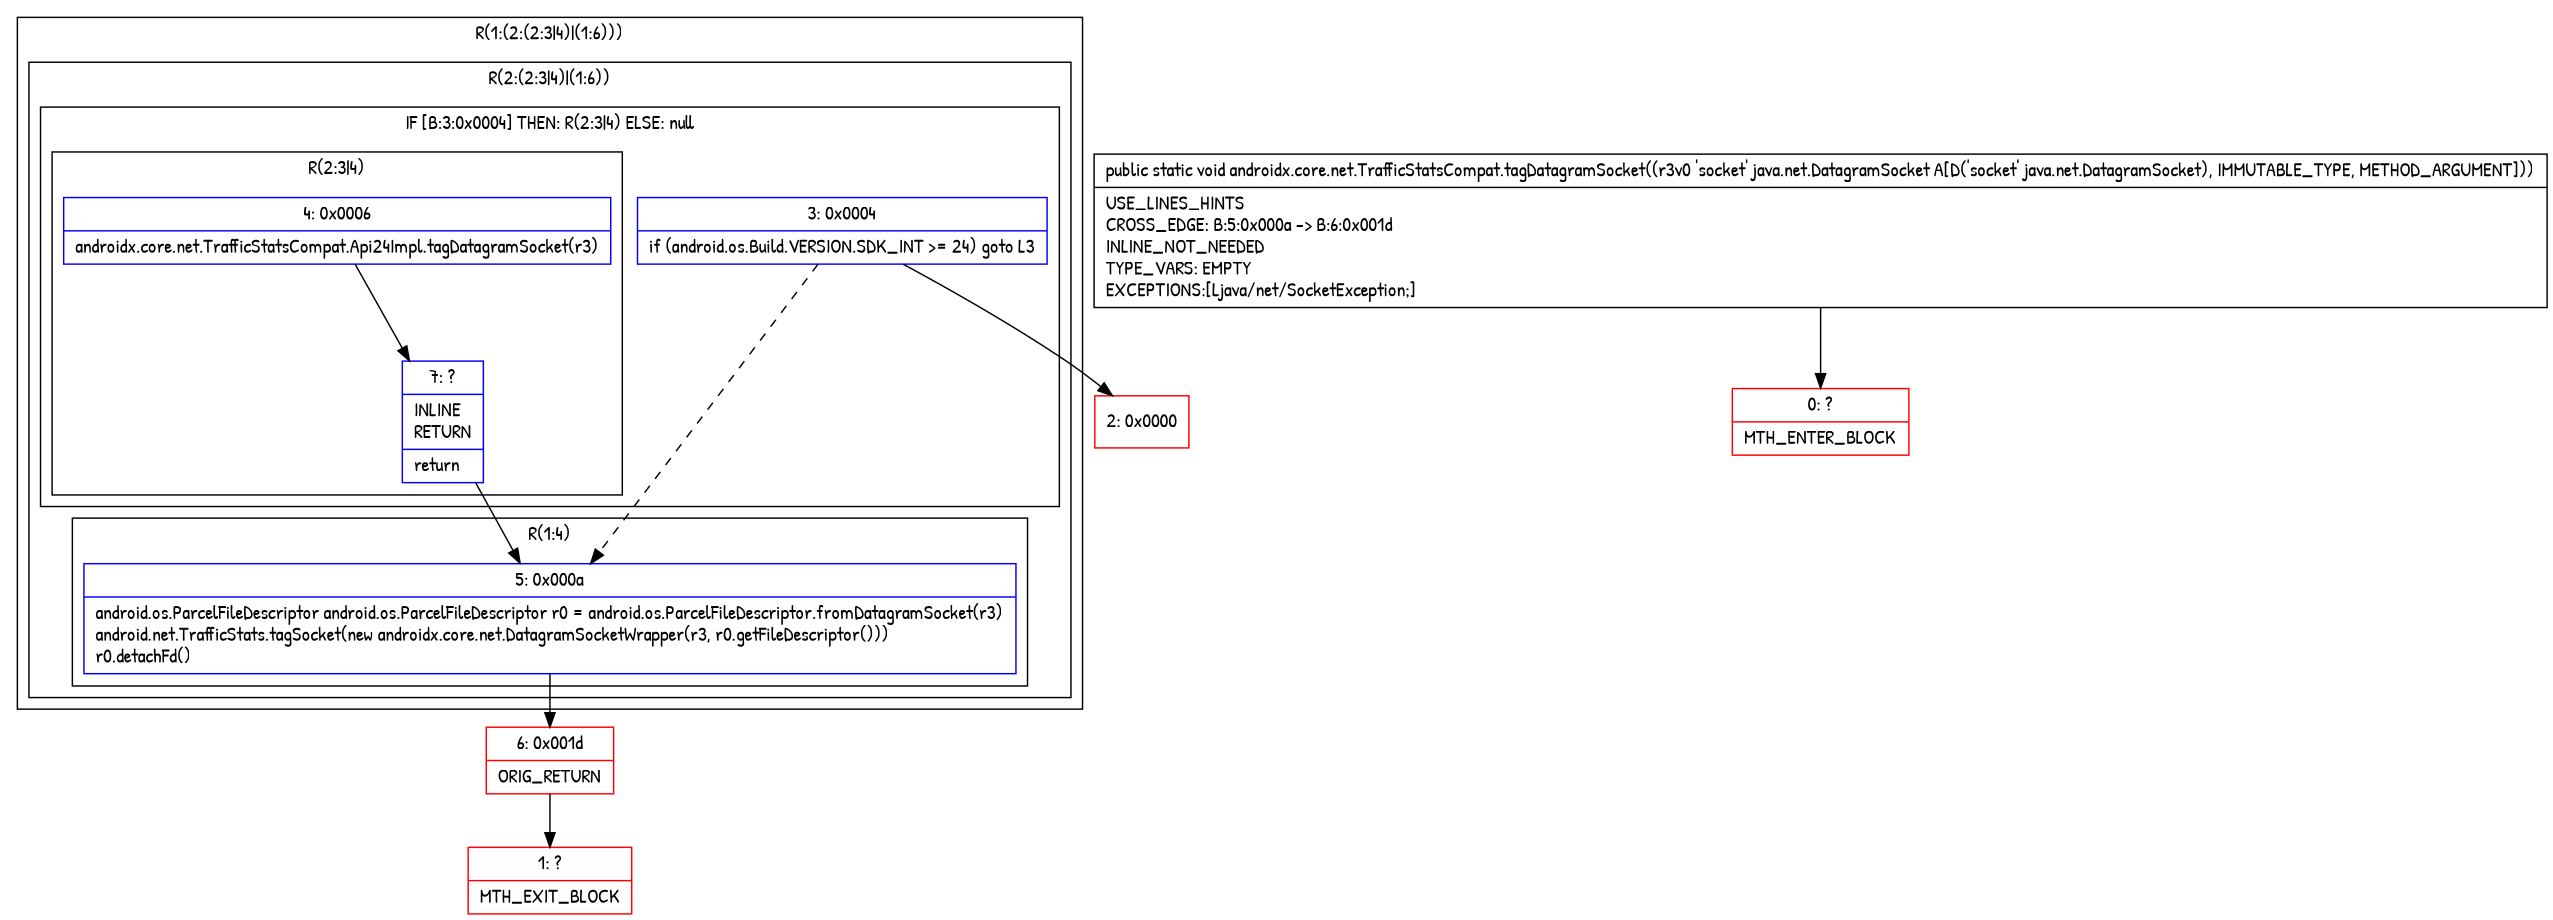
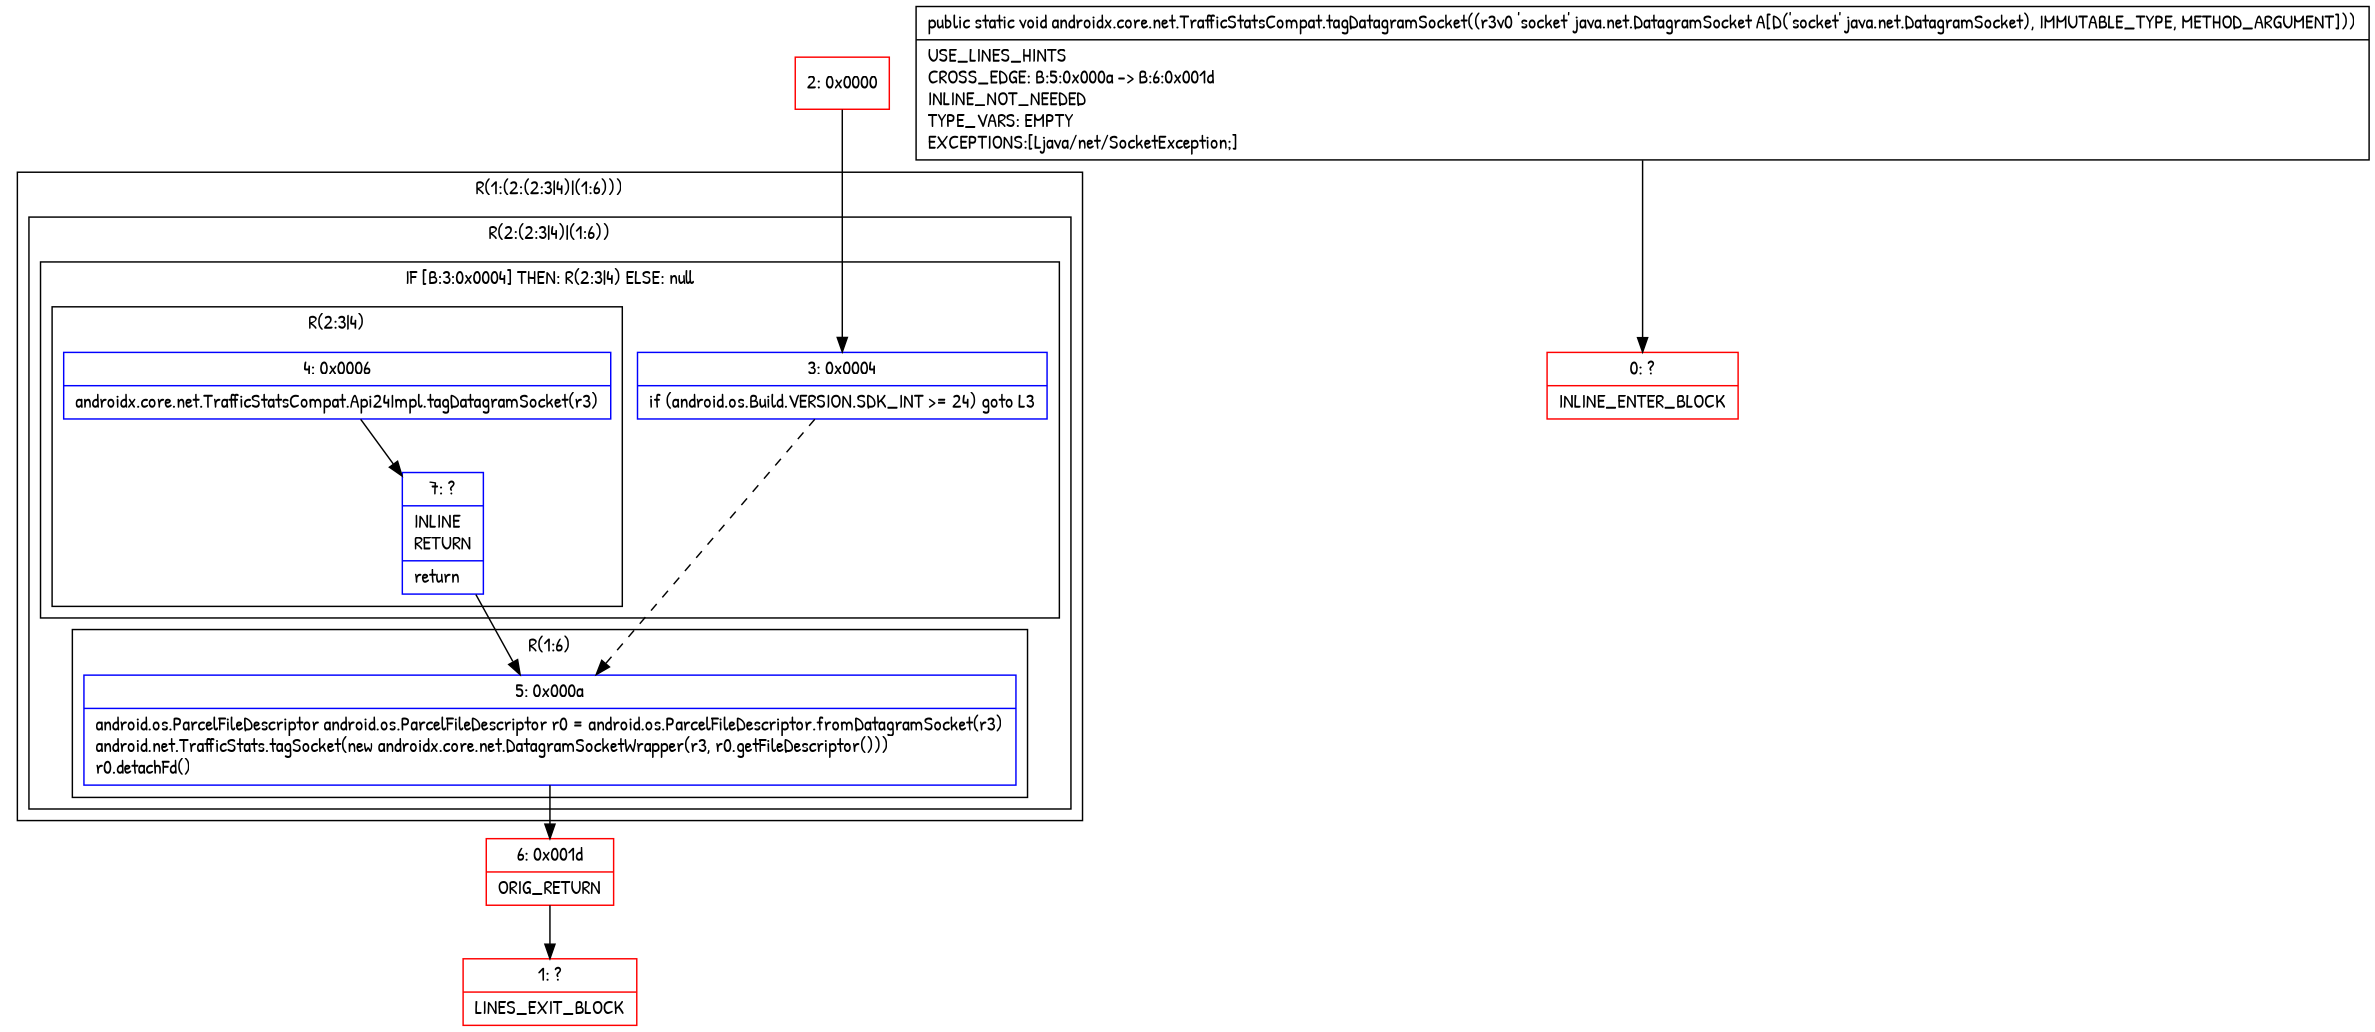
(1004, 322) -> (842, 229)
(1821, 438) -> (1643, 402)
(550, 535) -> (550, 646)
(550, 897) -> (550, 1008)
